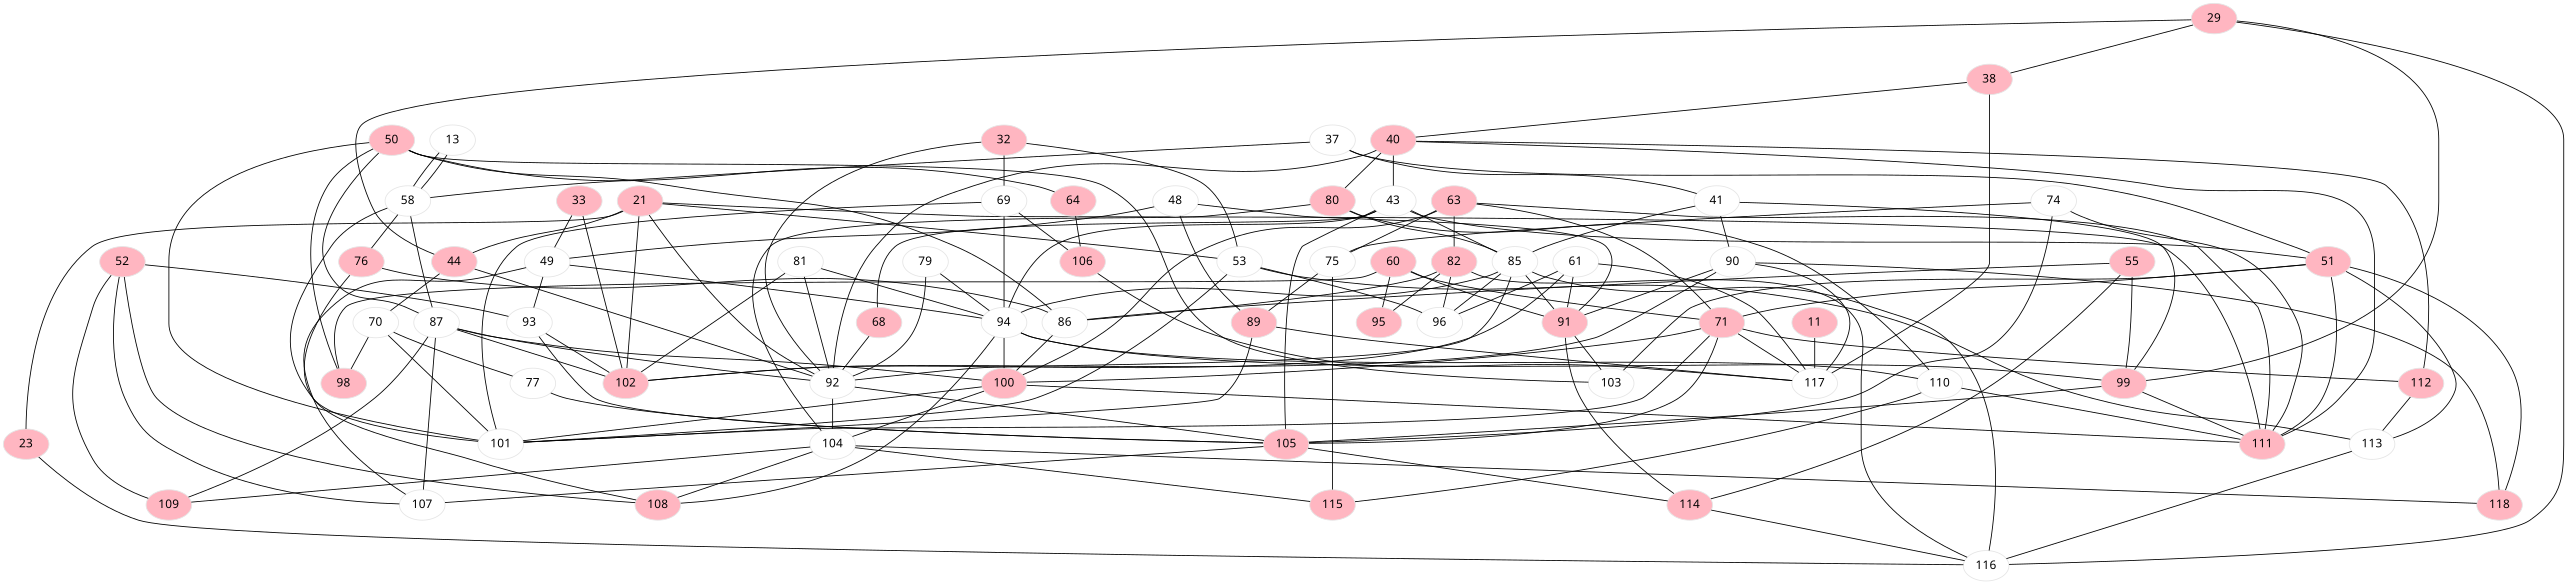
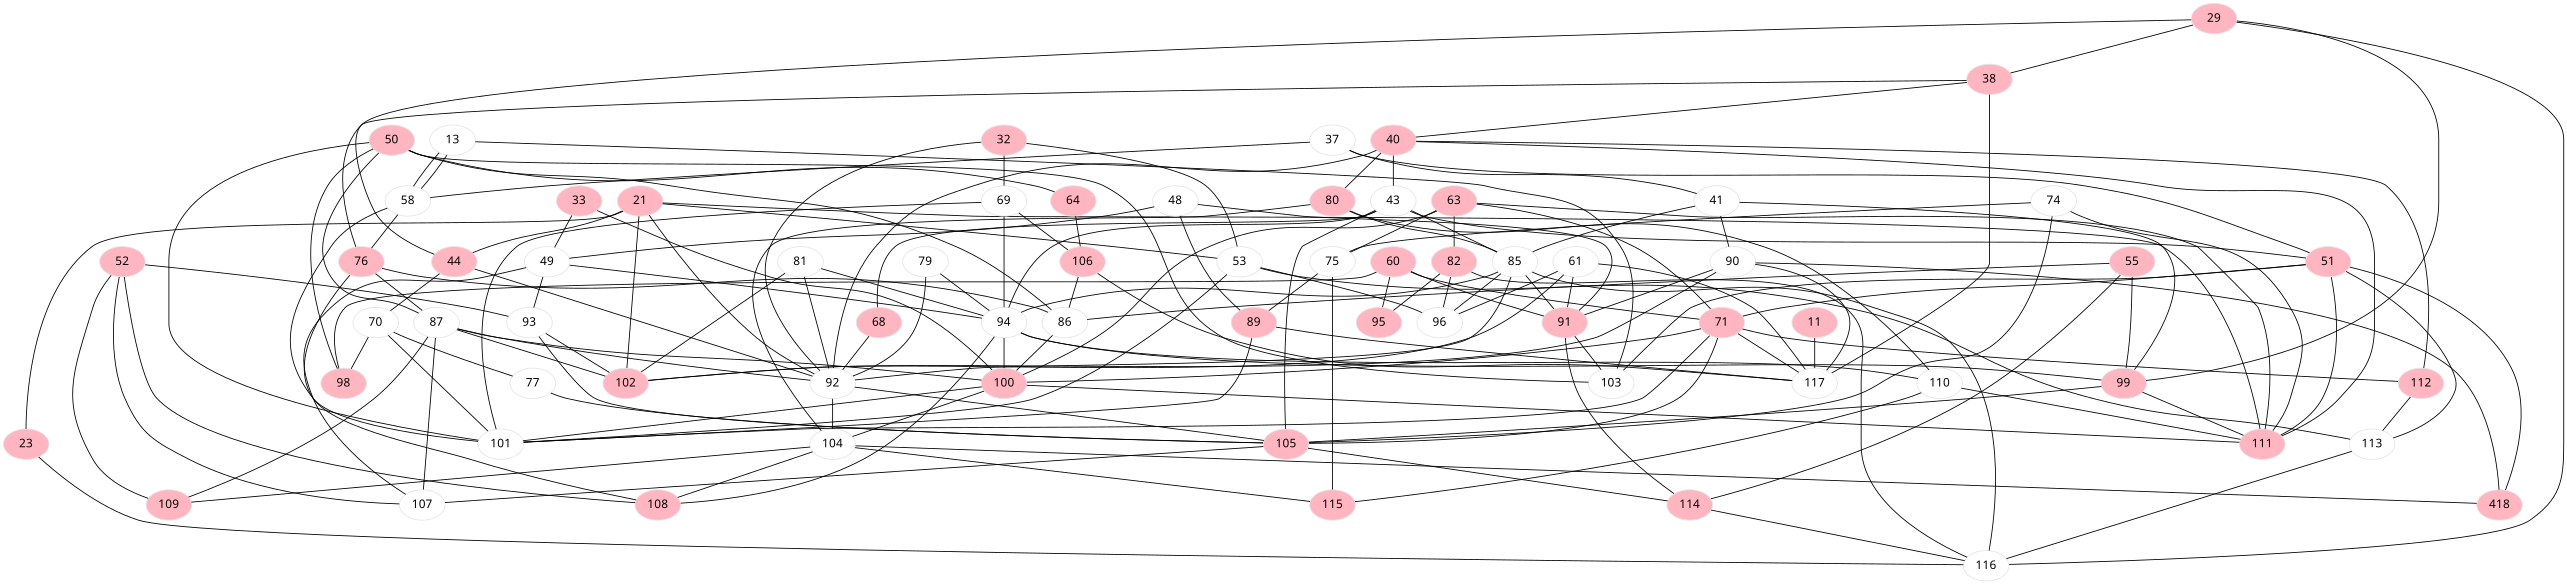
none -> (1099, 92)
none -> (1314, 174)
(420, 262) -> (397, 290)
(603, 296) -> (833, 288)
(1263, 302) -> (1074, 292)
(2500, 505) -> (2500, 505)
